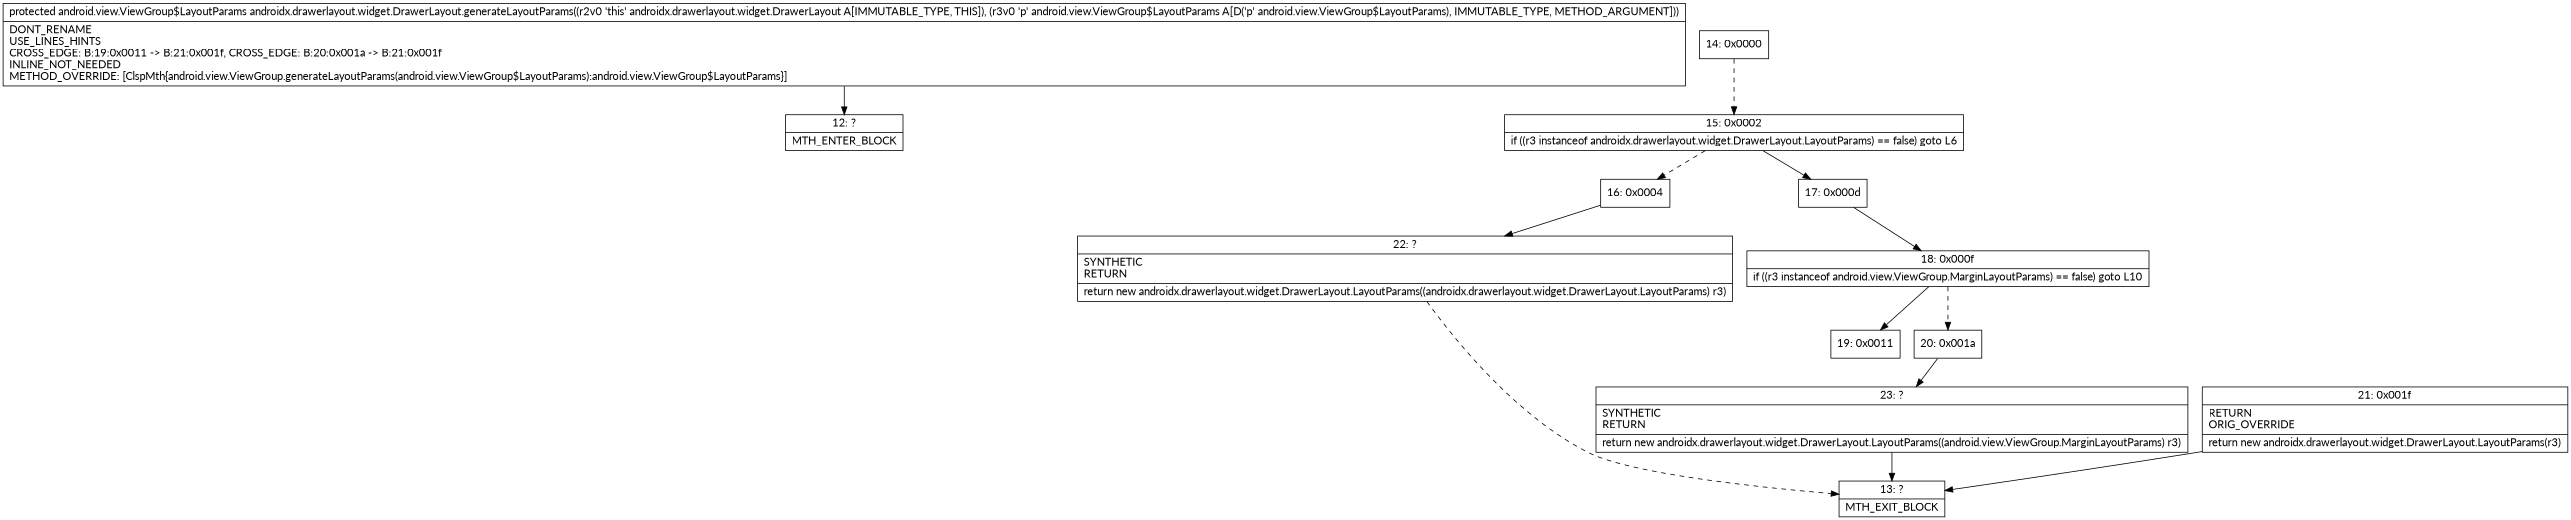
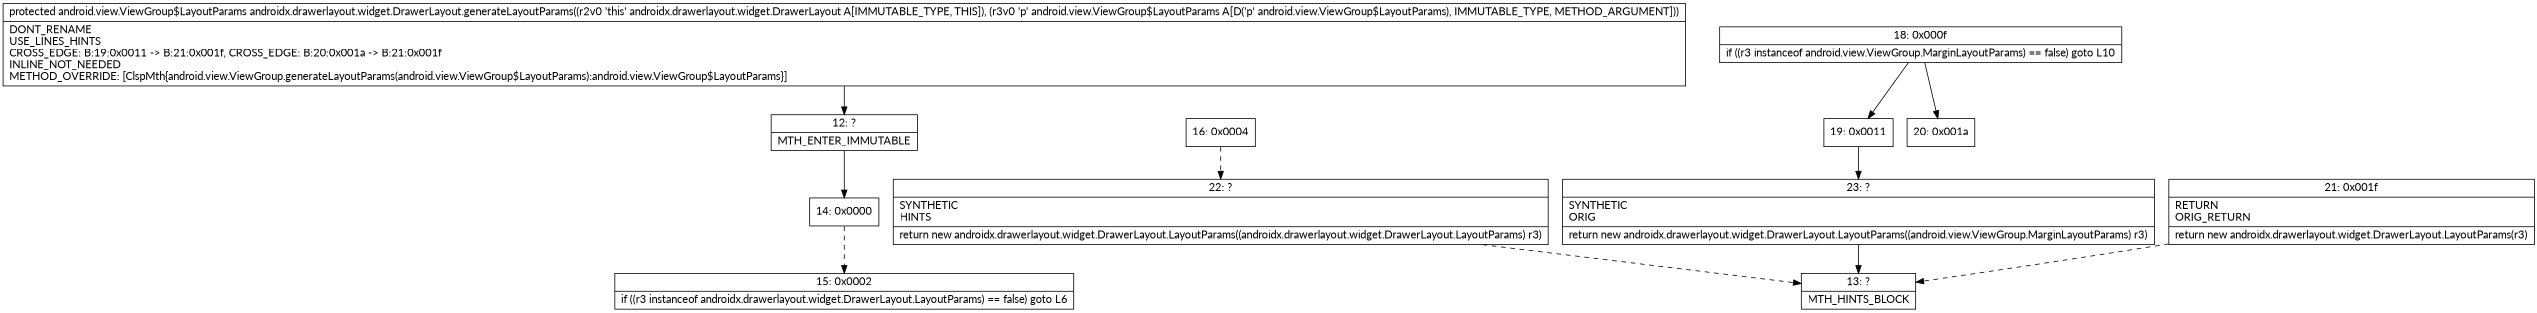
(844, 141) -> (844, 141)
(1685, 163) -> none
none -> (844, 170)
(1833, 193) -> none
(1556, 219) -> (1221, 159)
(1106, 274) -> (915, 217)
(1948, 304) -> (1930, 87)
(1929, 369) -> (1858, 159)
(1624, 425) -> (1582, 217)
(2252, 425) -> (2213, 217)
(2078, 471) -> (2046, 263)
(1892, 508) -> (1858, 300)
